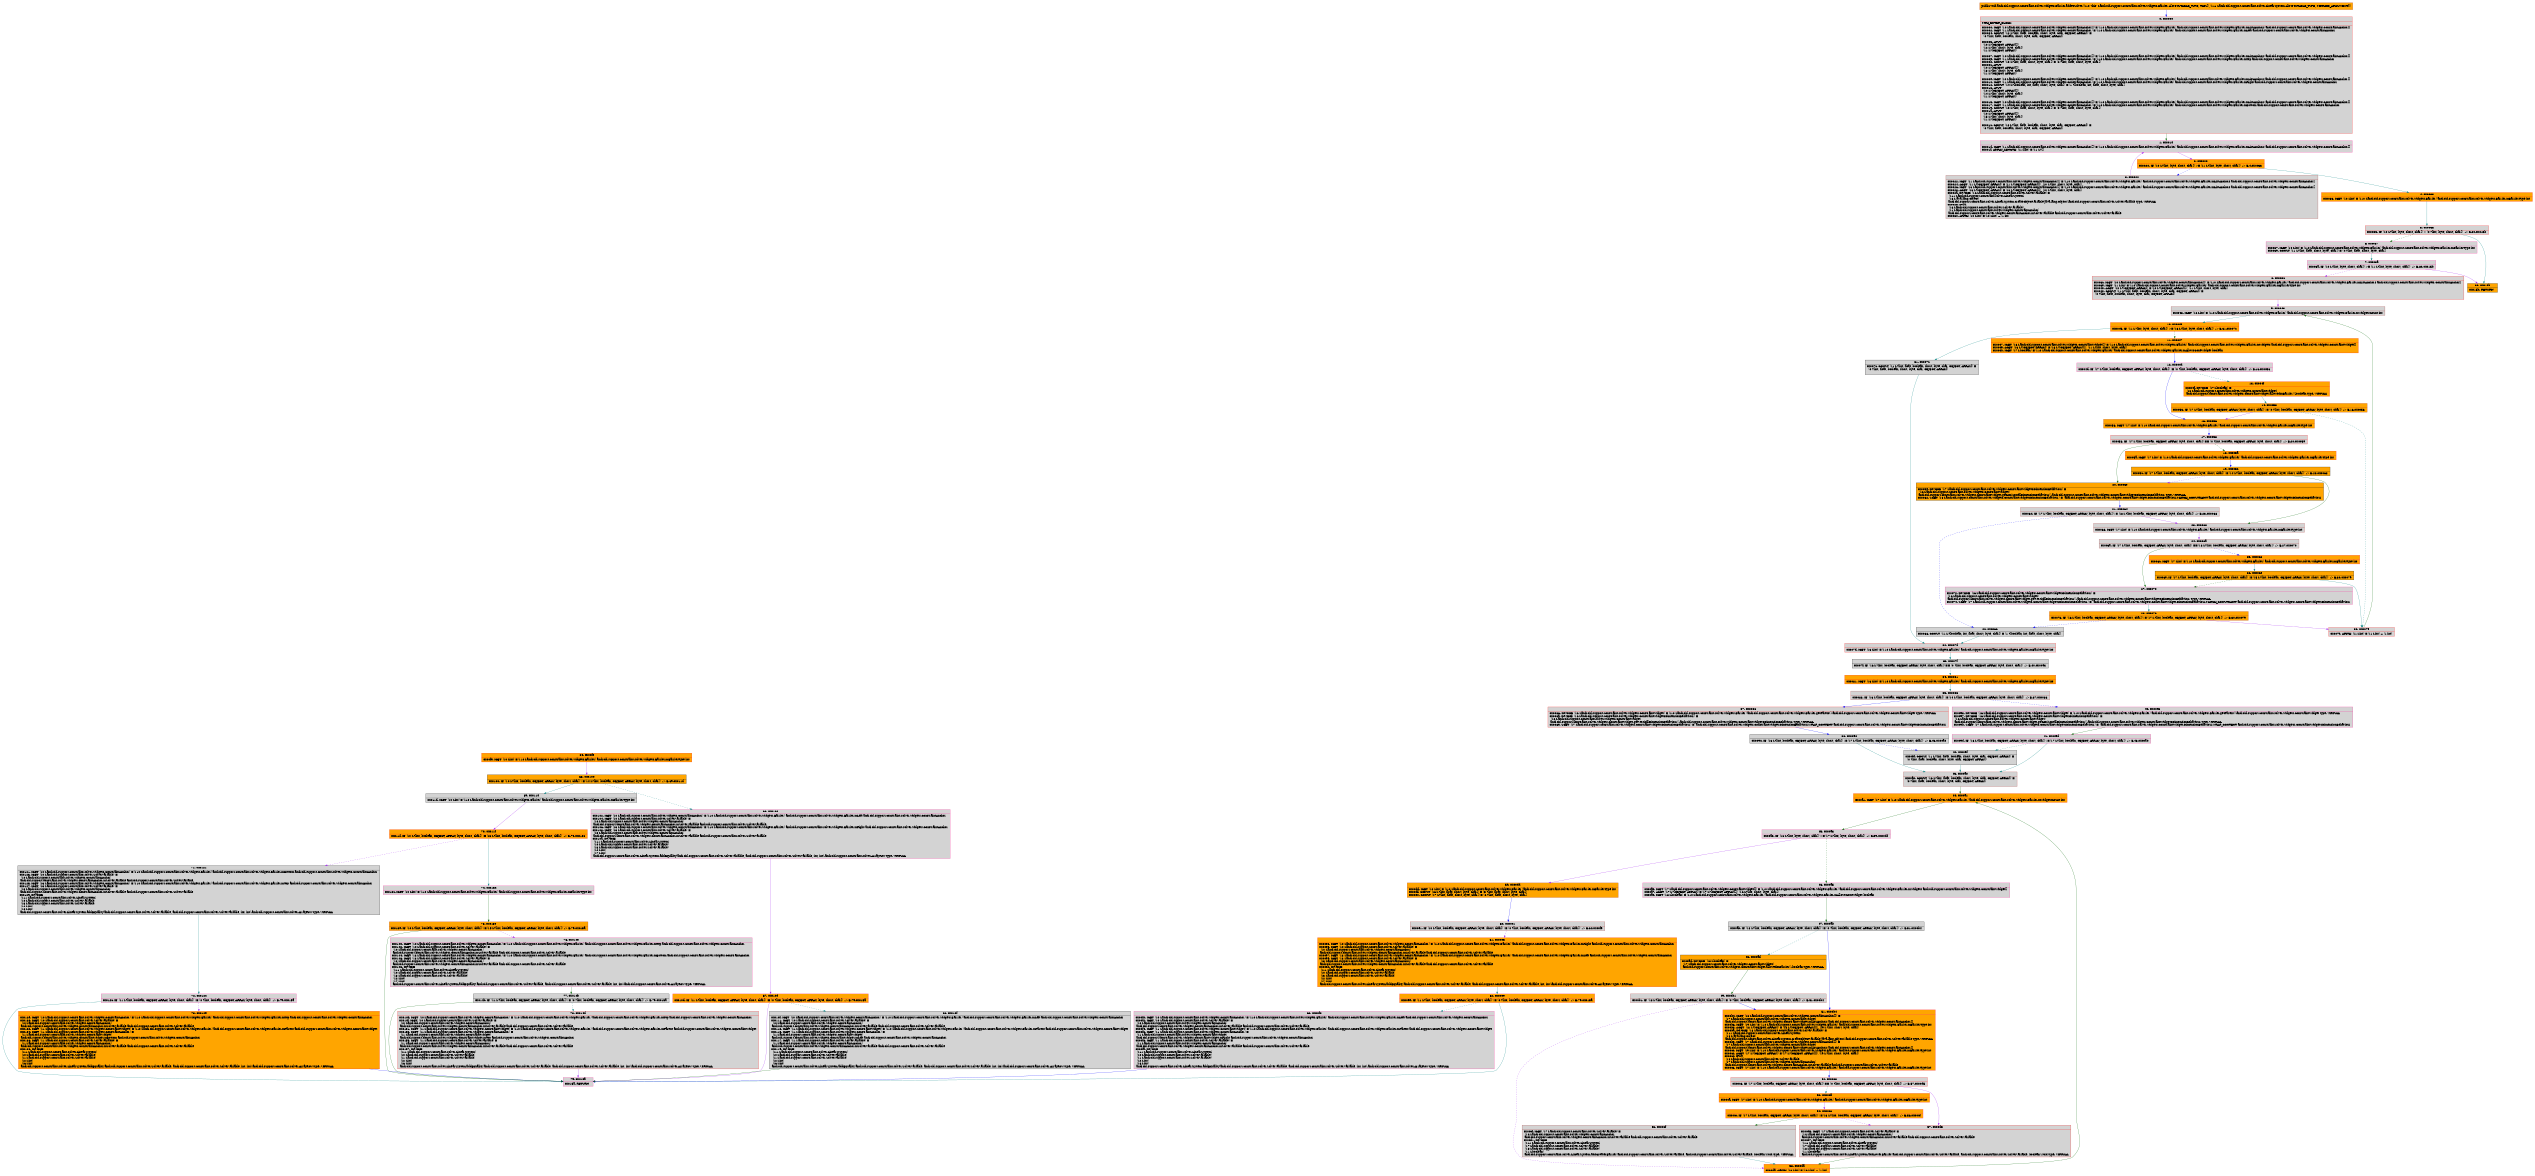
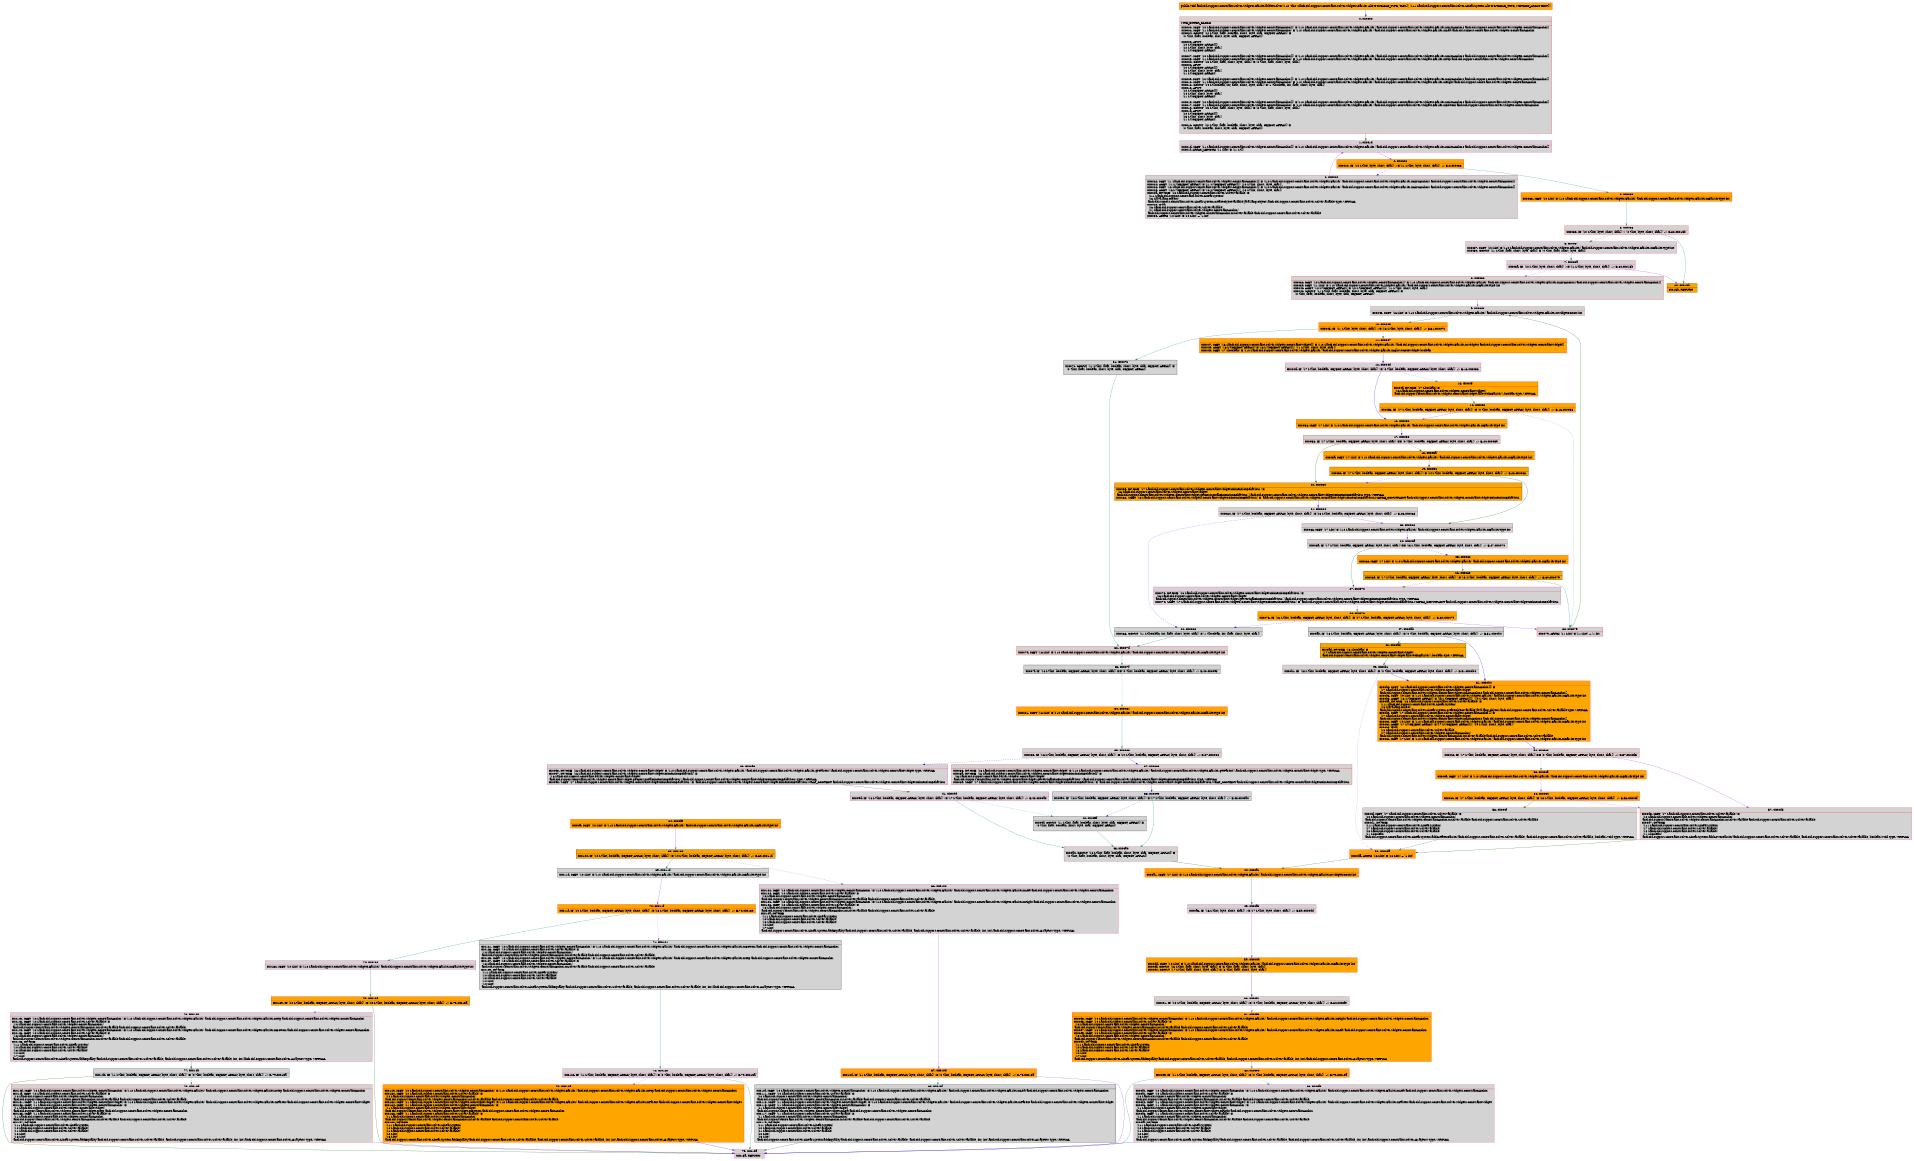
(1826, 890) -> none
